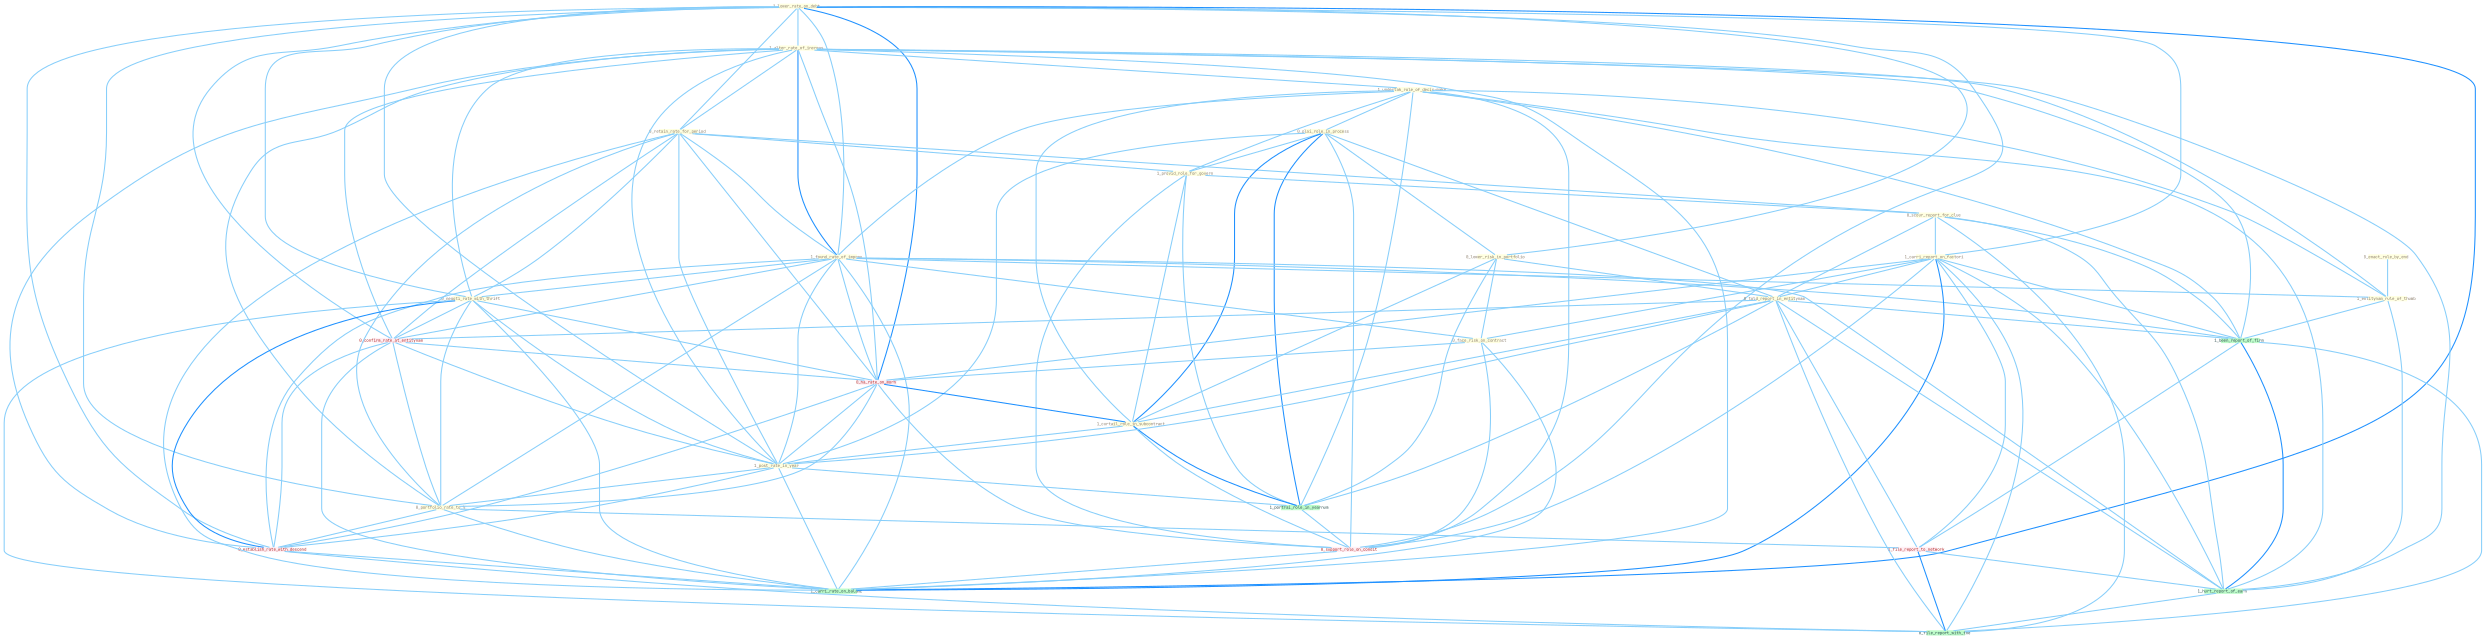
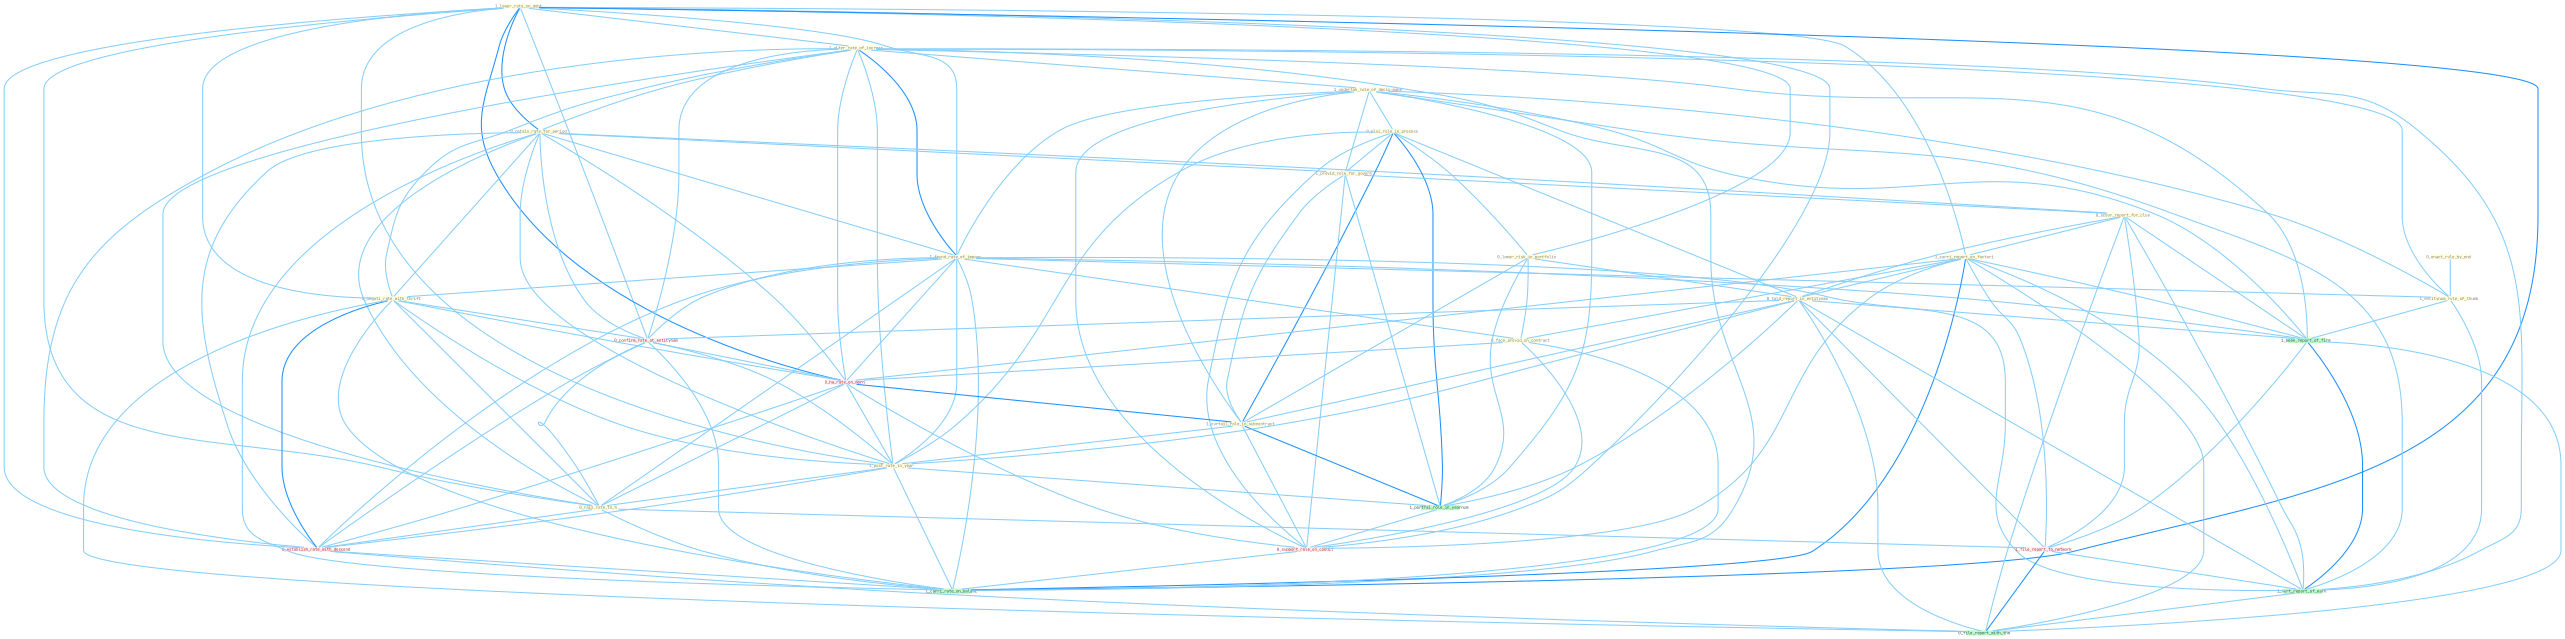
(733, 75) -> (502, 71)
none -> (216, 238)
(1481, 340) -> (1521, 340)
none -> (2127, 399)
(441, 508) -> (600, 508)
